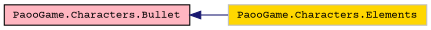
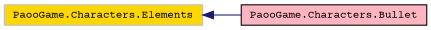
(214, 15) -> (227, 15)
